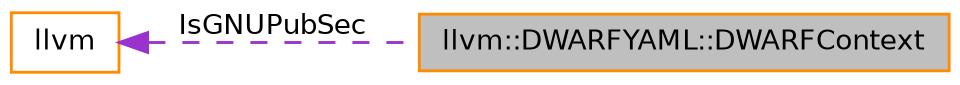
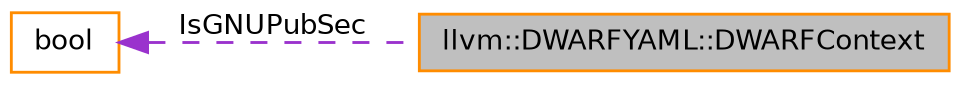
(65, 42) -> (65, 42)
